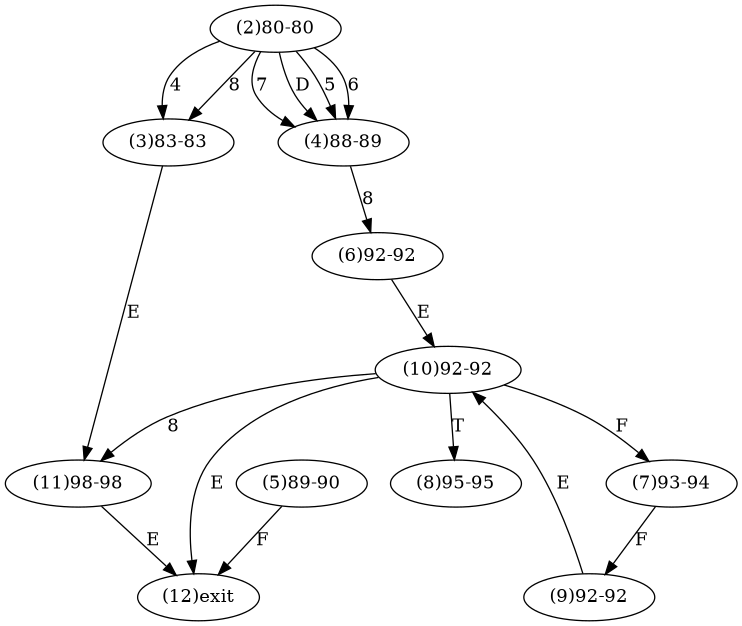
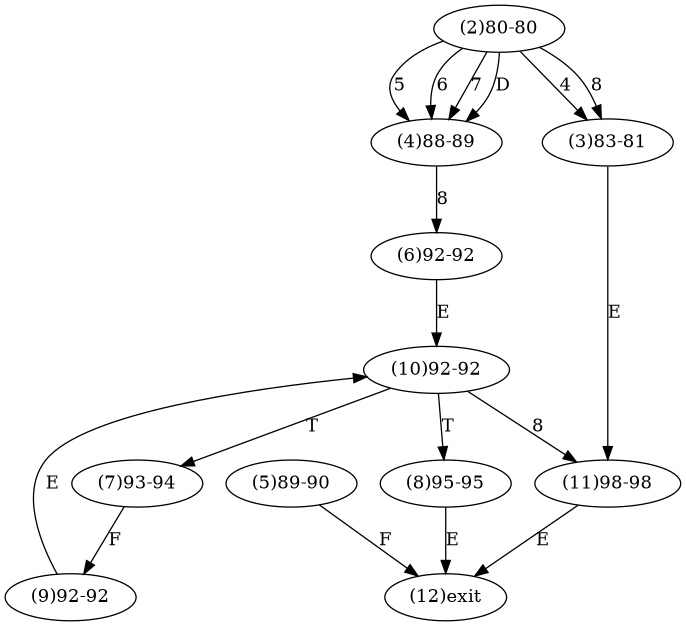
(168, 142) -> (608, 142)
(622, 427) -> (312, 427)
(241, 430) -> (446, 534)
